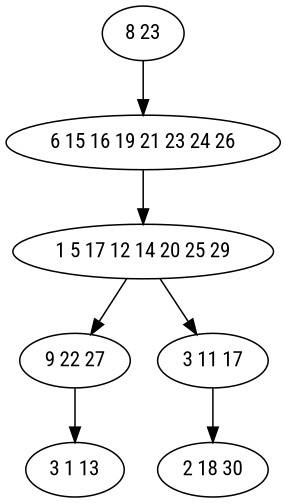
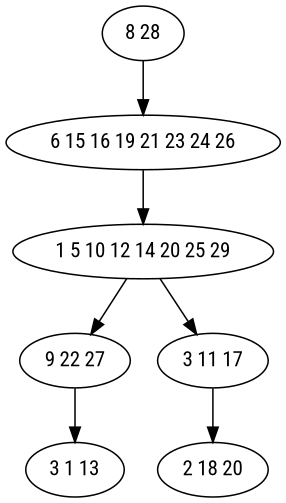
(143, 33) -> (143, 33)
(143, 252) -> (143, 252)
(213, 470) -> (213, 470)
